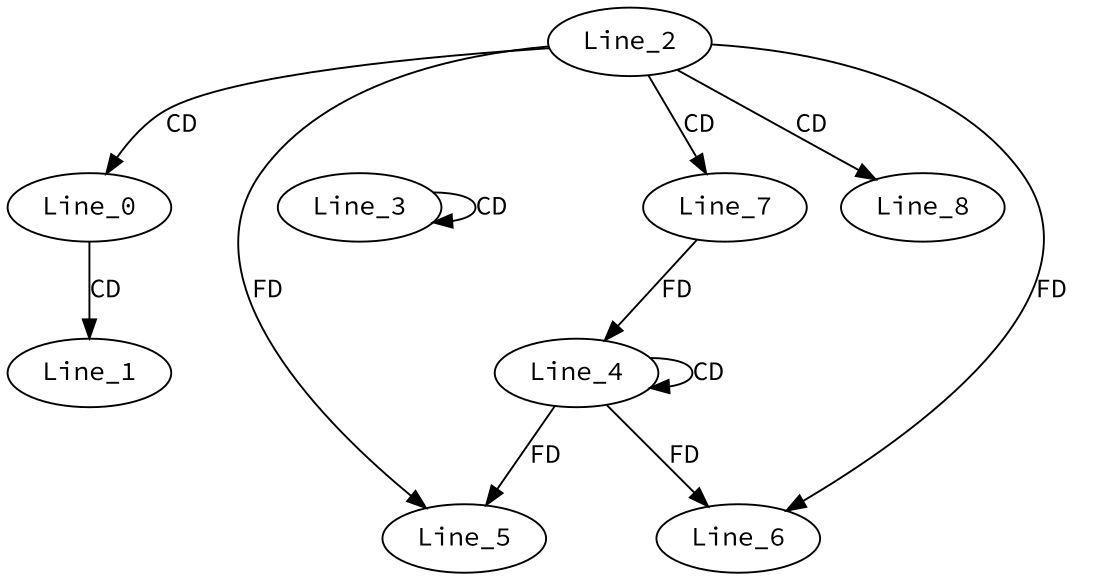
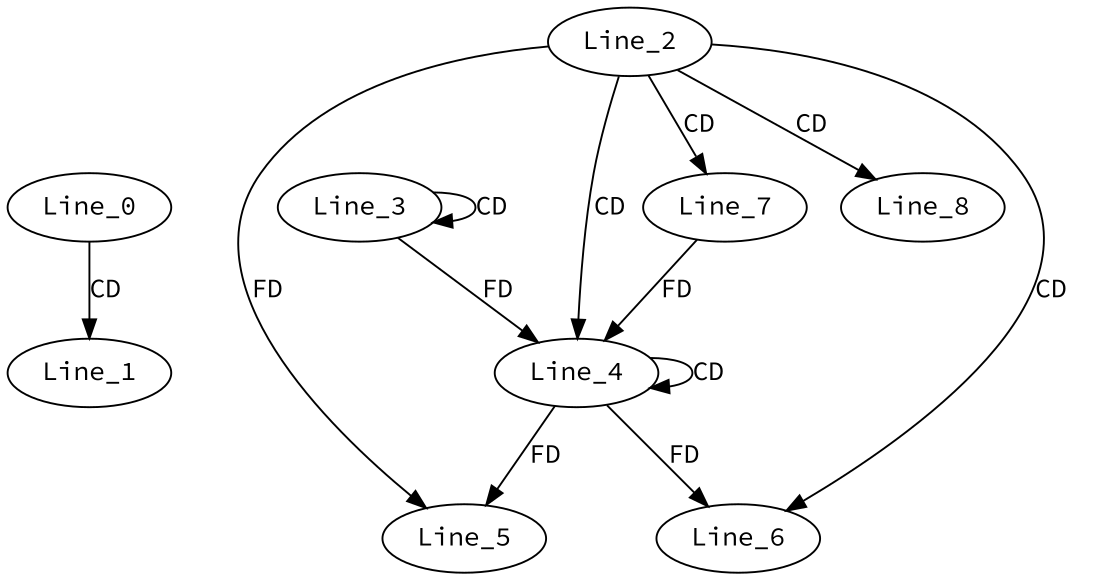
(321, 71) -> (590, 196)
none -> (460, 284)
(1051, 290) -> (1051, 290)
